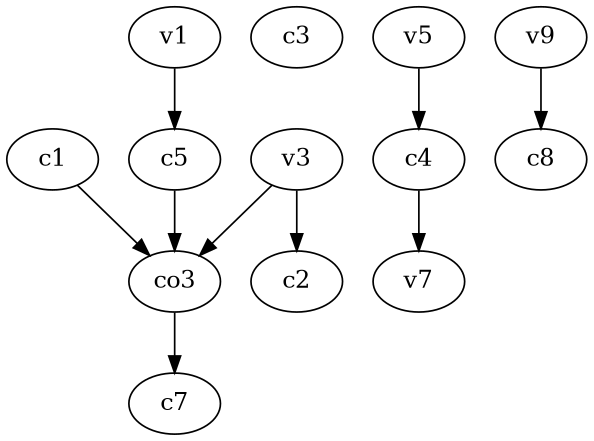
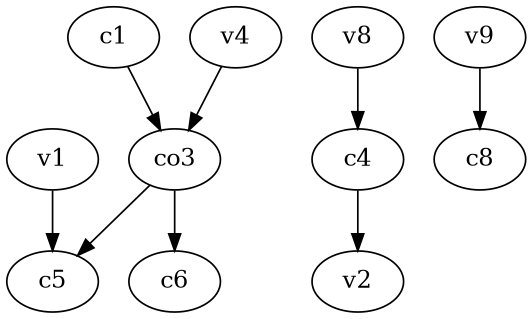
(297, 37) -> none
(419, 37) -> (358, 37)
(297, 159) -> (236, 37)
(175, 212) -> (120, 214)
(297, 282) -> none
(419, 282) -> (358, 282)
(175, 404) -> (175, 282)
